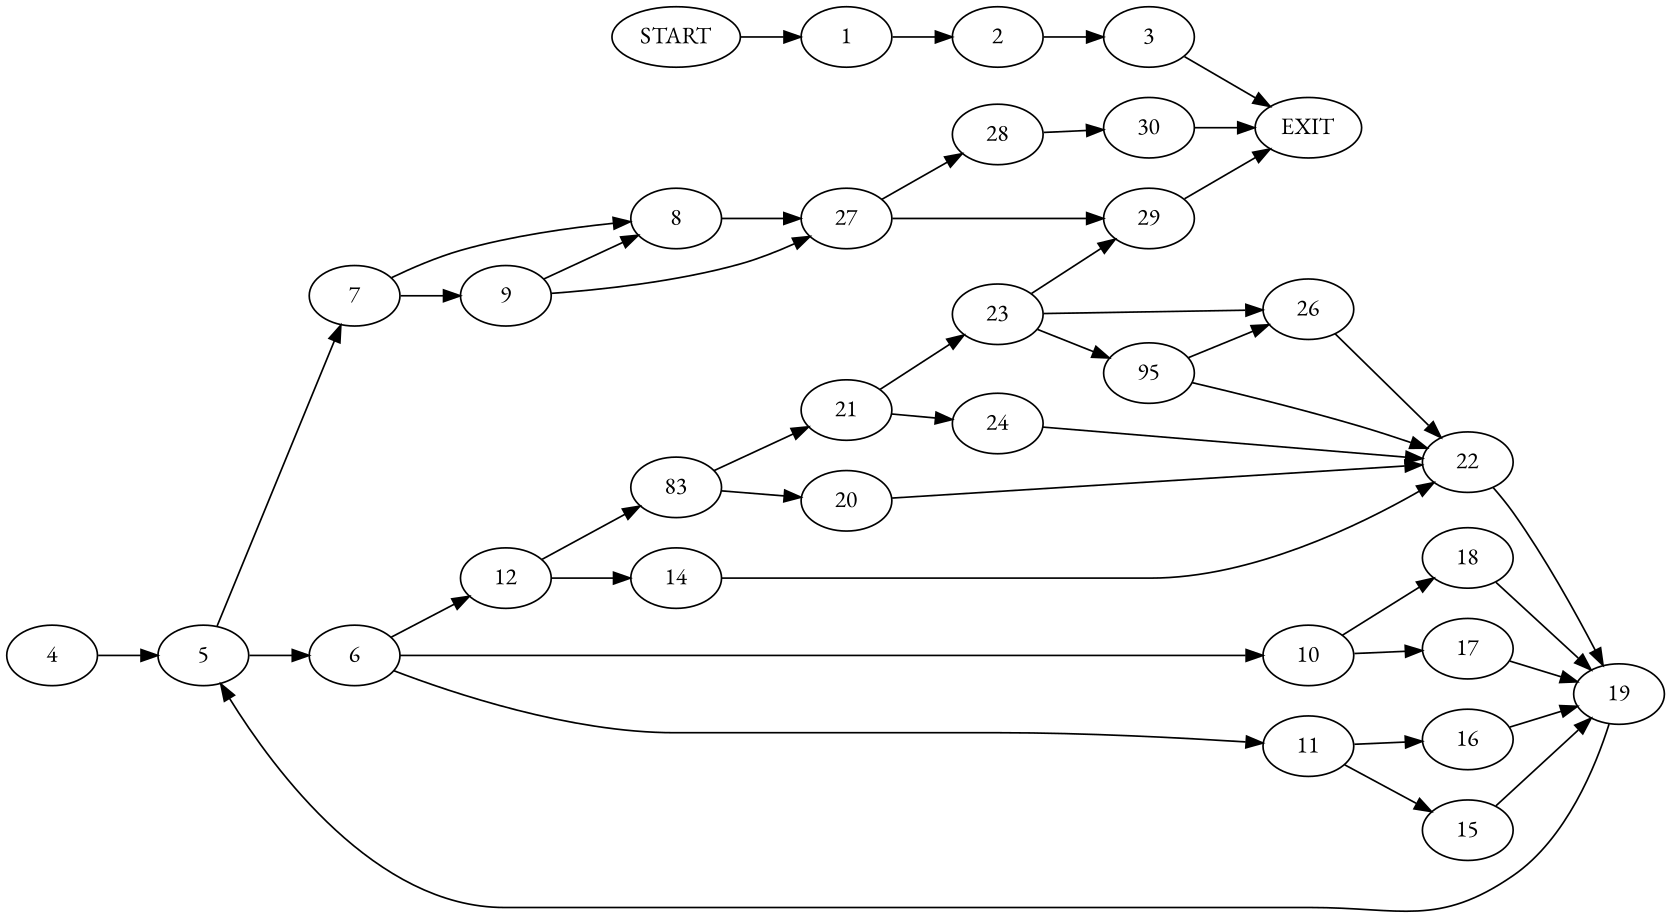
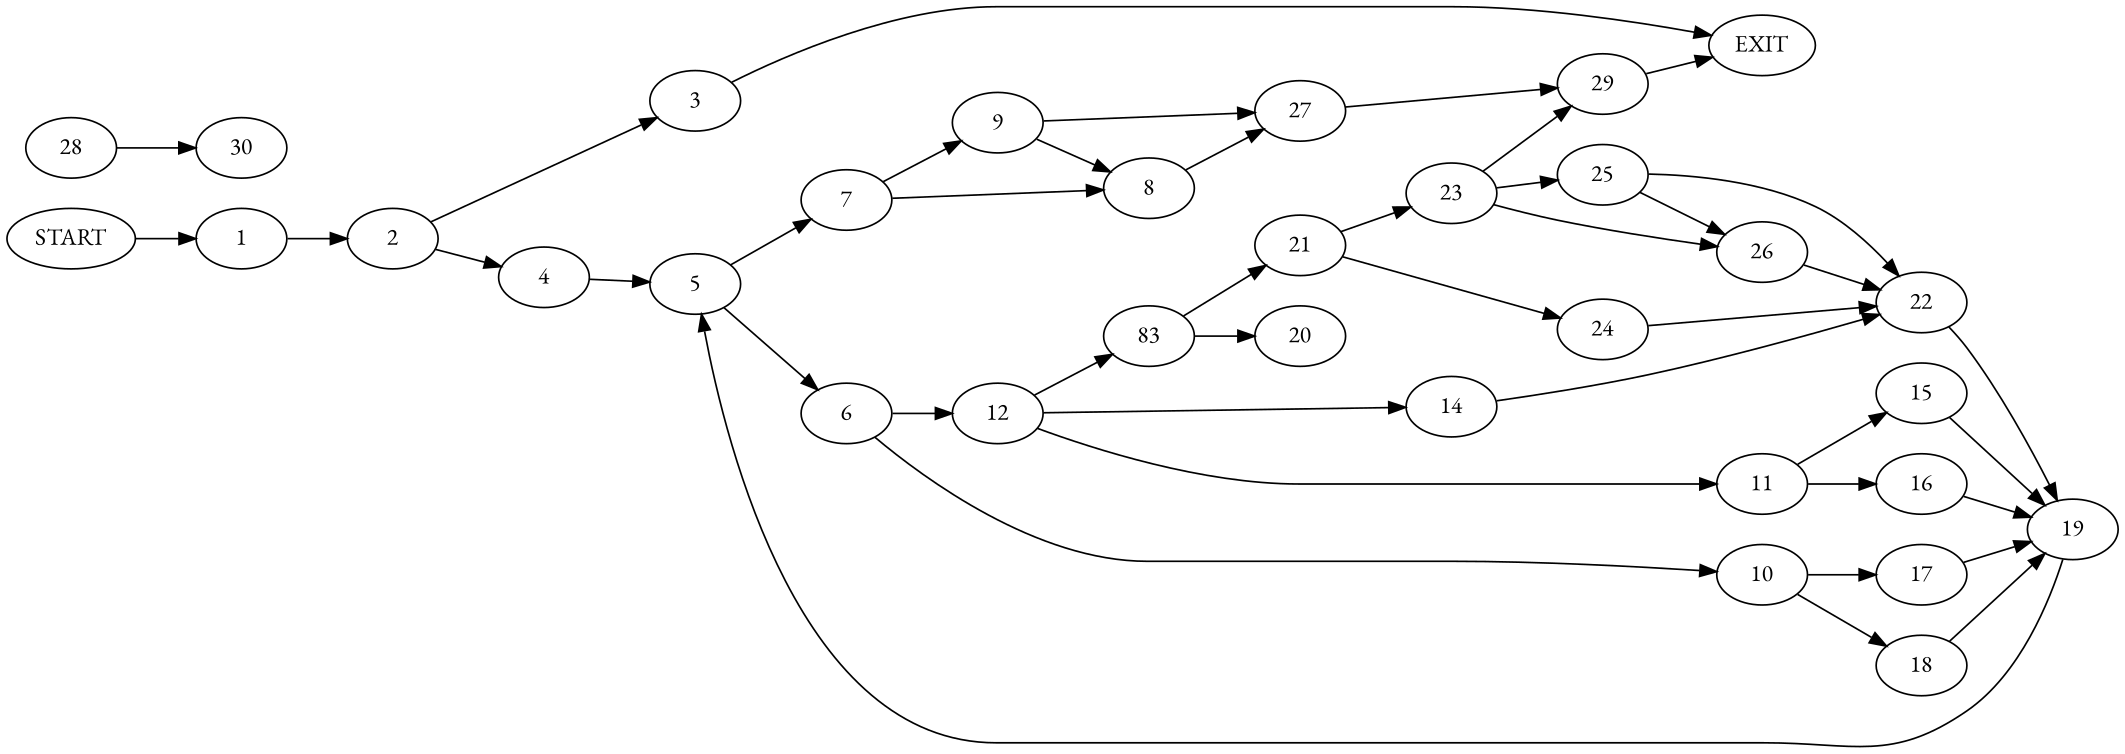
(1216, 128) -> none
(914, 181) -> none
none -> (460, 256)
(1149, 373) -> (1603, 175)
(1148, 482) -> none
(816, 733) -> (1365, 484)
